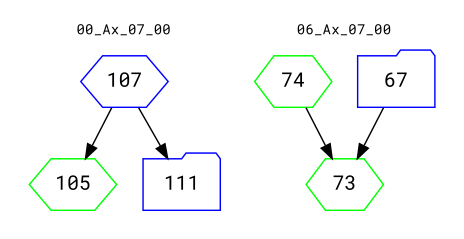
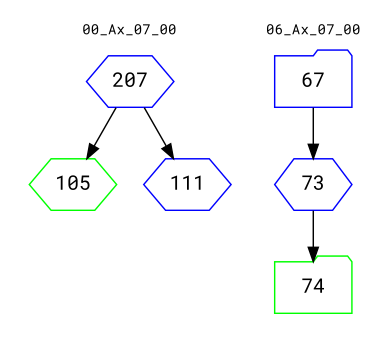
(124, 82) -> (130, 82)
(293, 82) -> (313, 288)
(316, 127) -> (313, 229)
(182, 185) -> (187, 185)
(345, 185) -> (313, 185)
